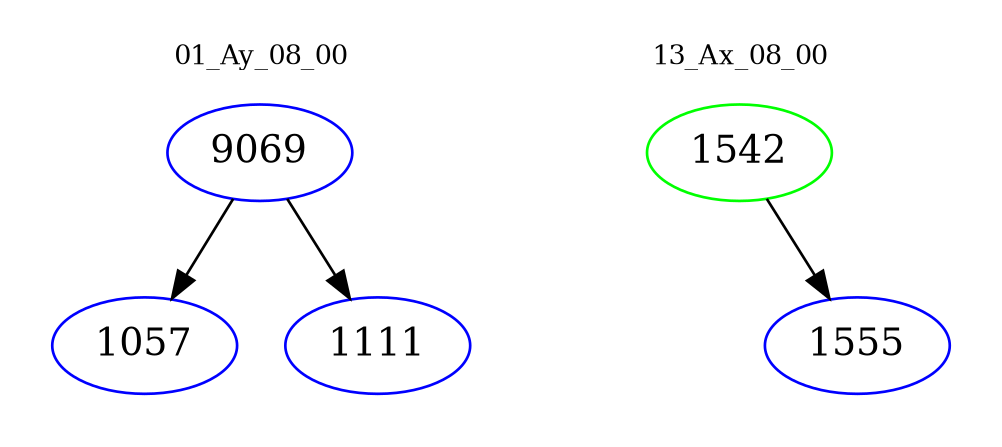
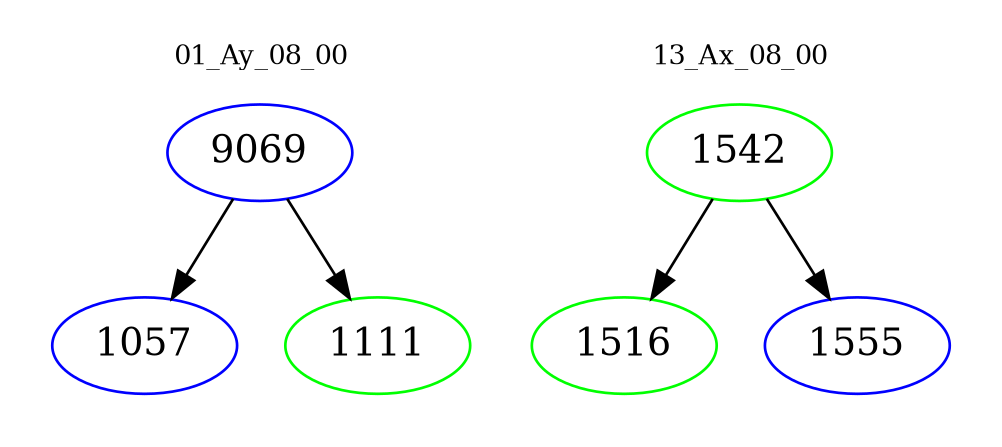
(378, 346) -> (378, 346)
none -> (624, 346)
